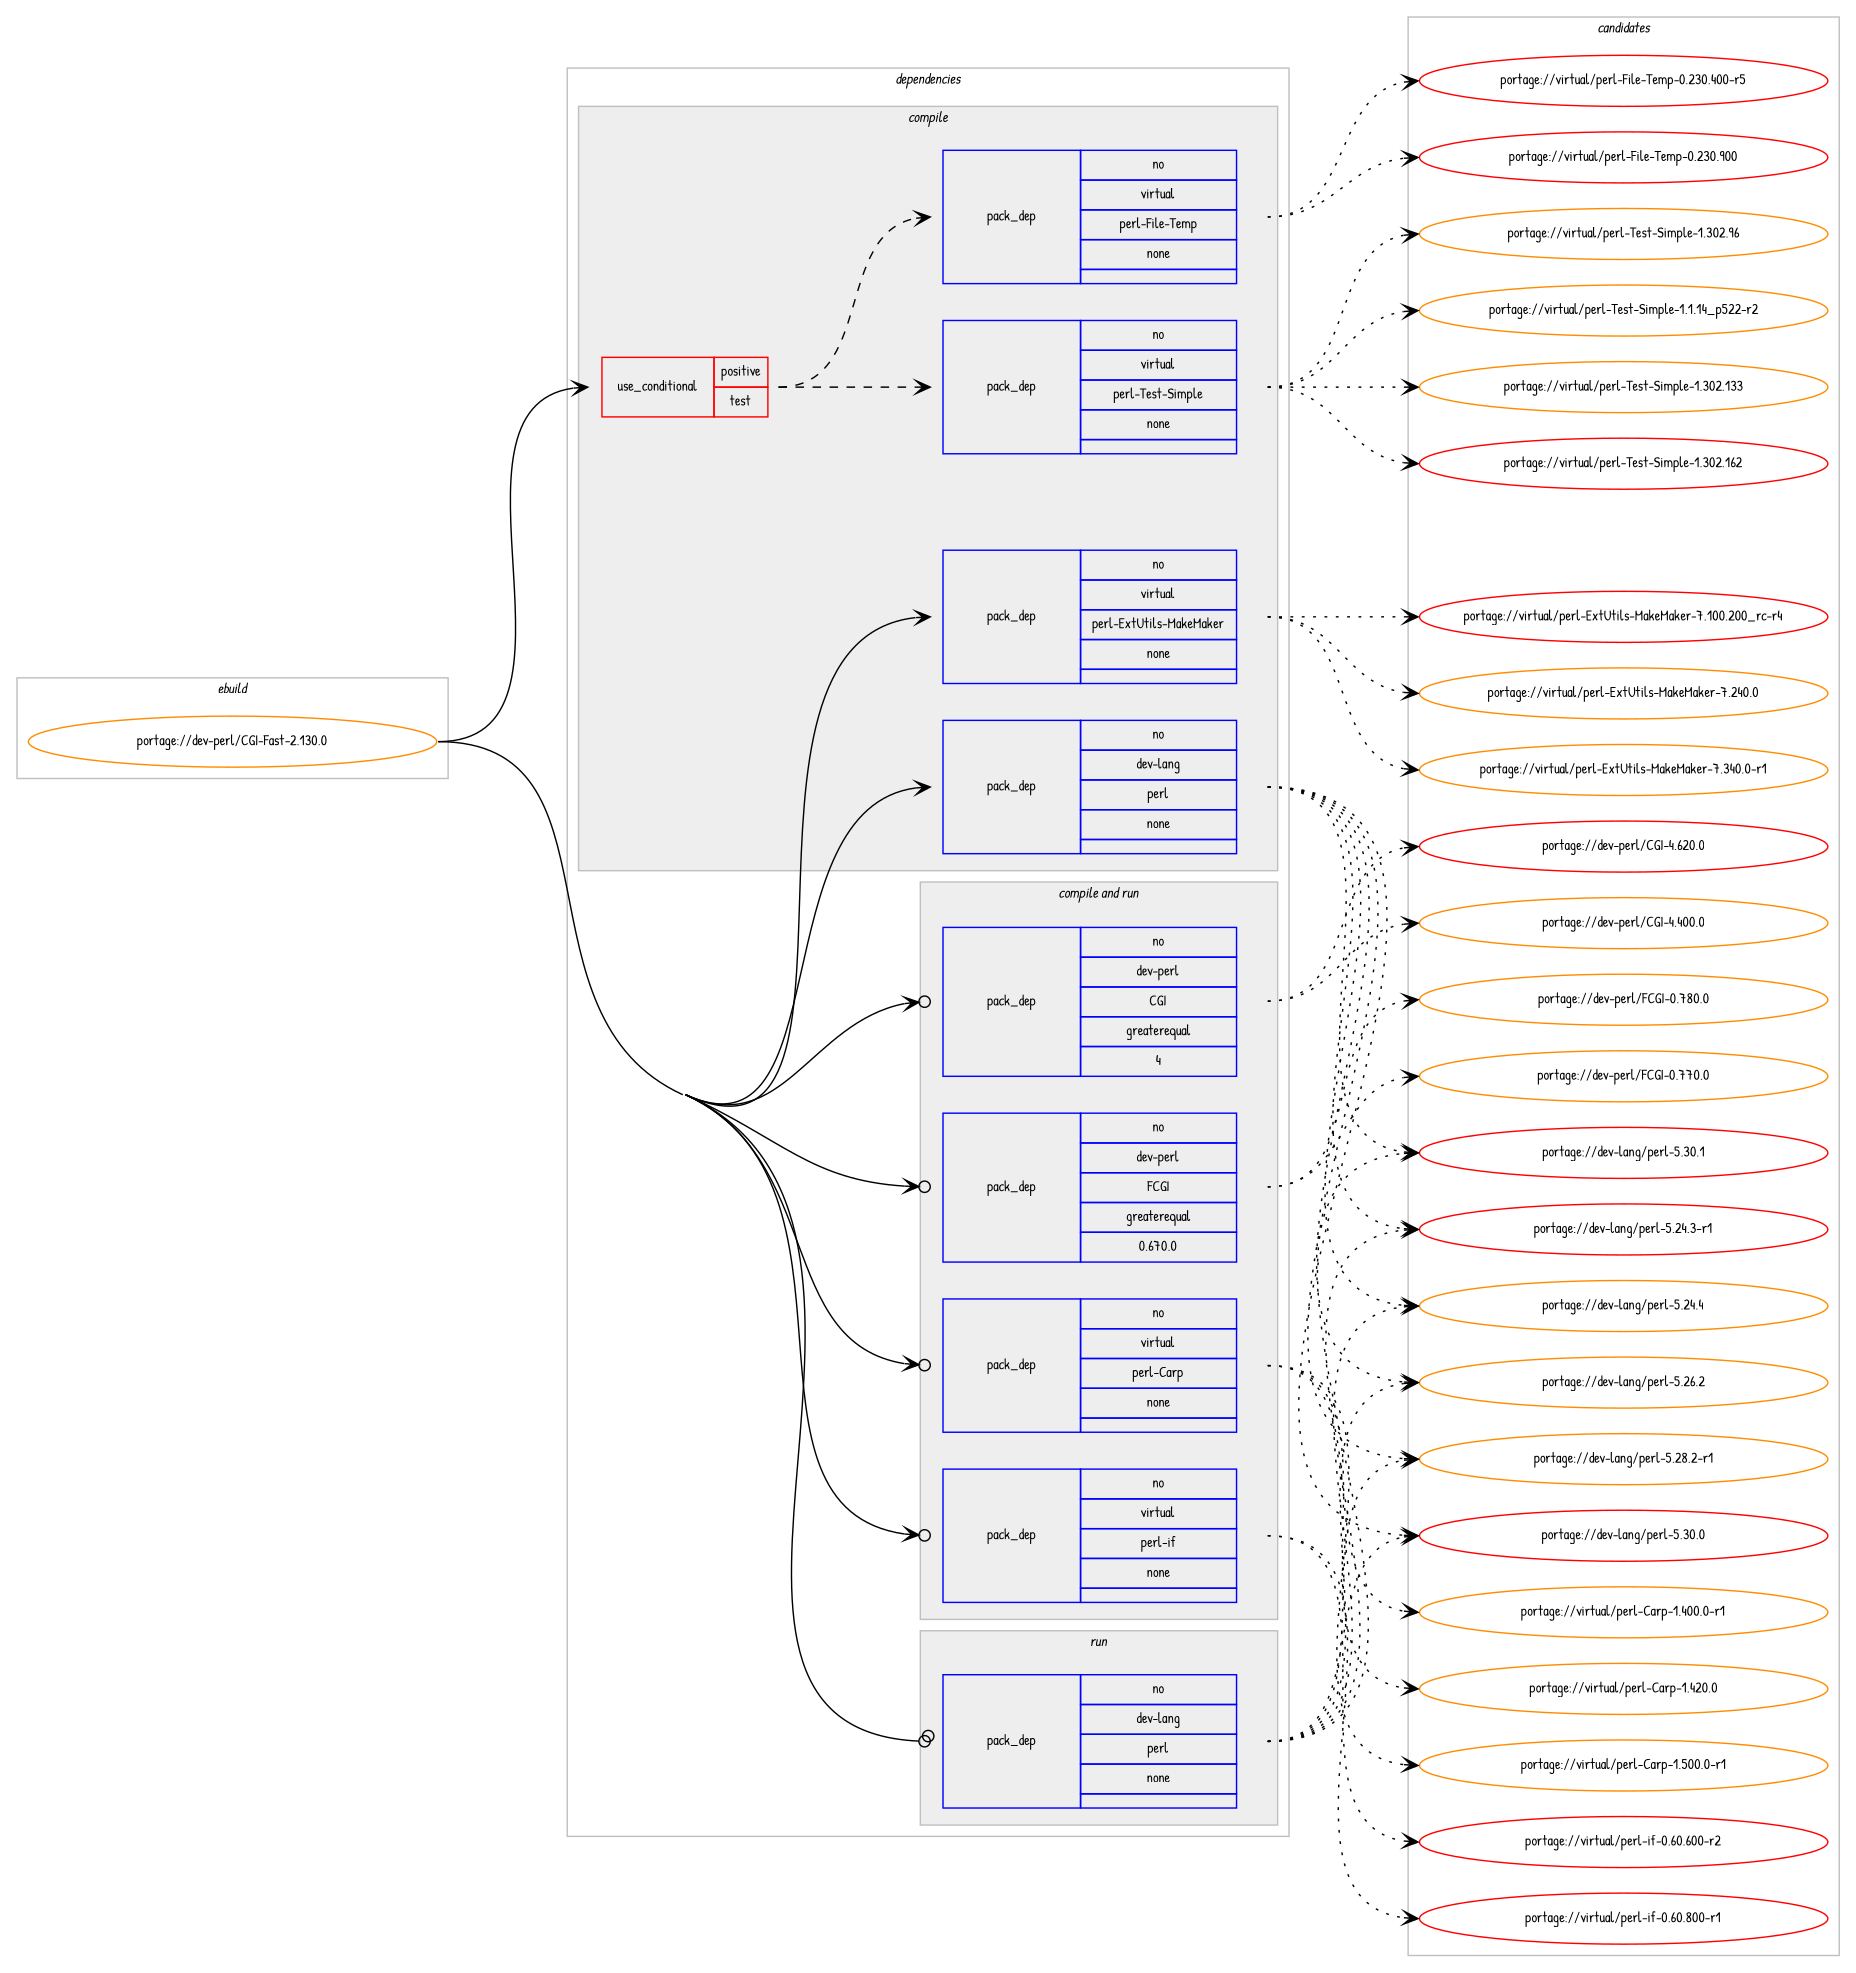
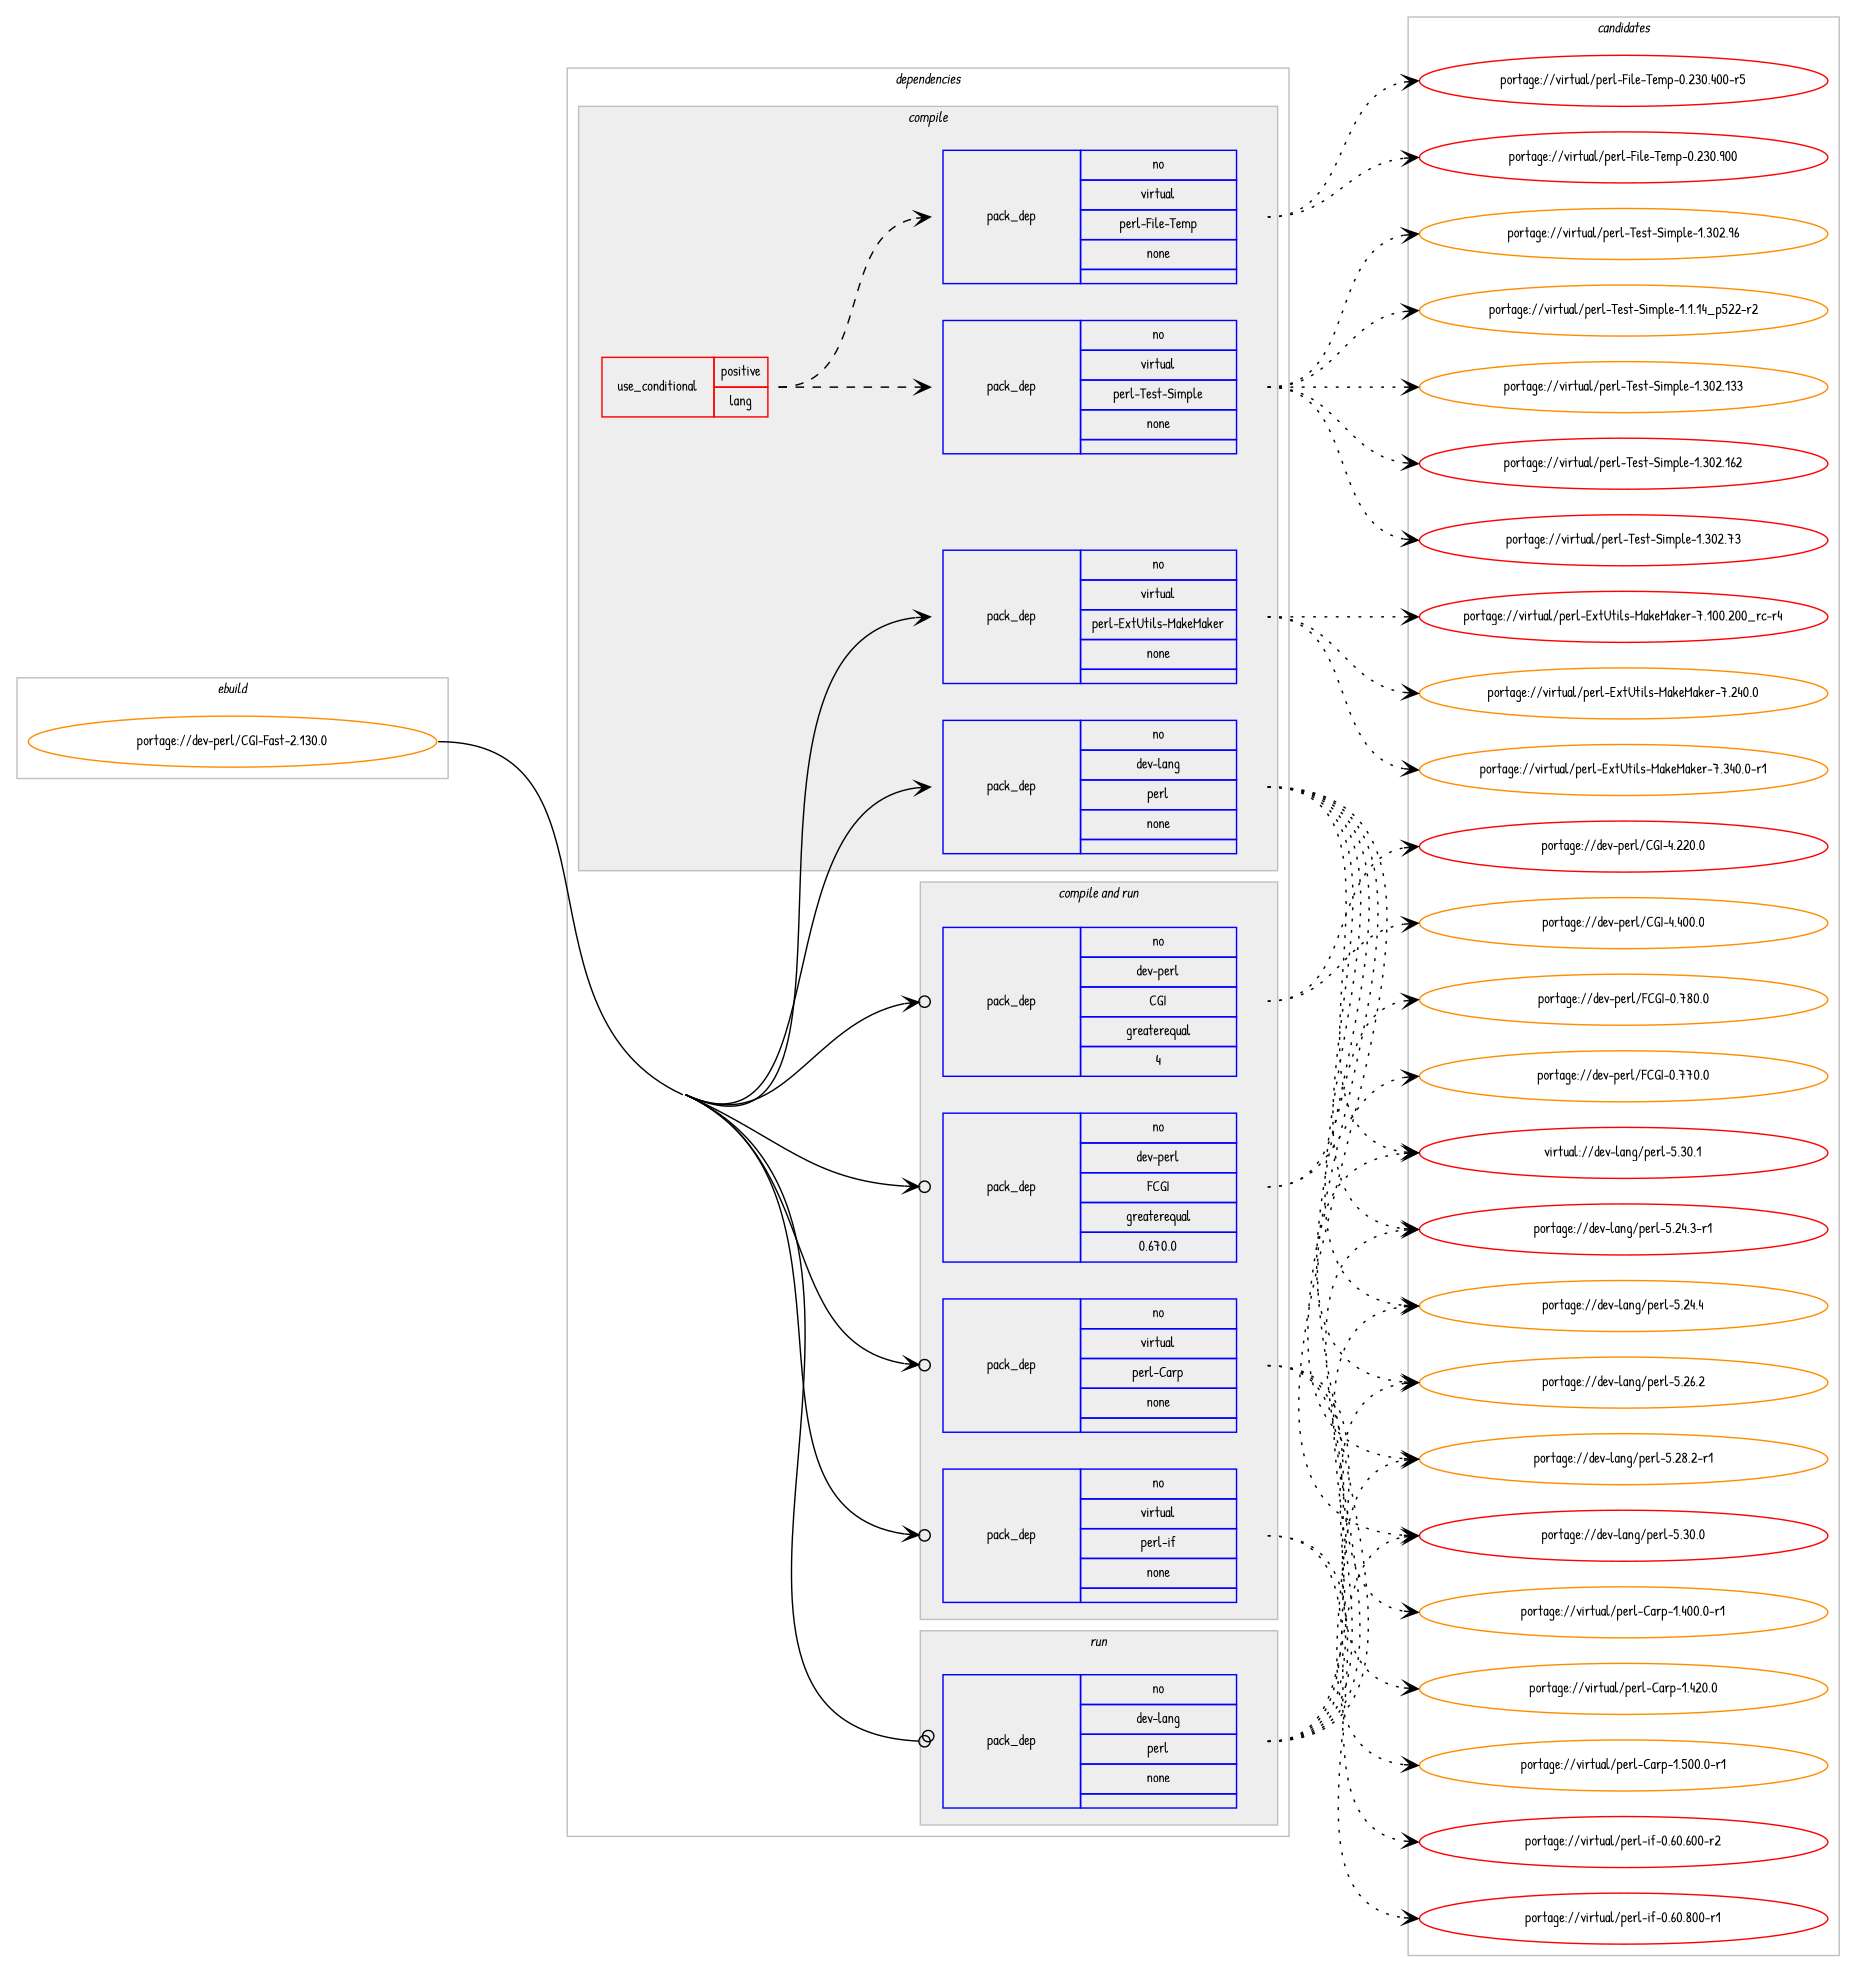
(741, 401) -> (741, 401)
none -> (1624, 540)
(513, 572) -> none
(1624, 847) -> (1624, 847)
(1624, 1153) -> (1624, 1153)
